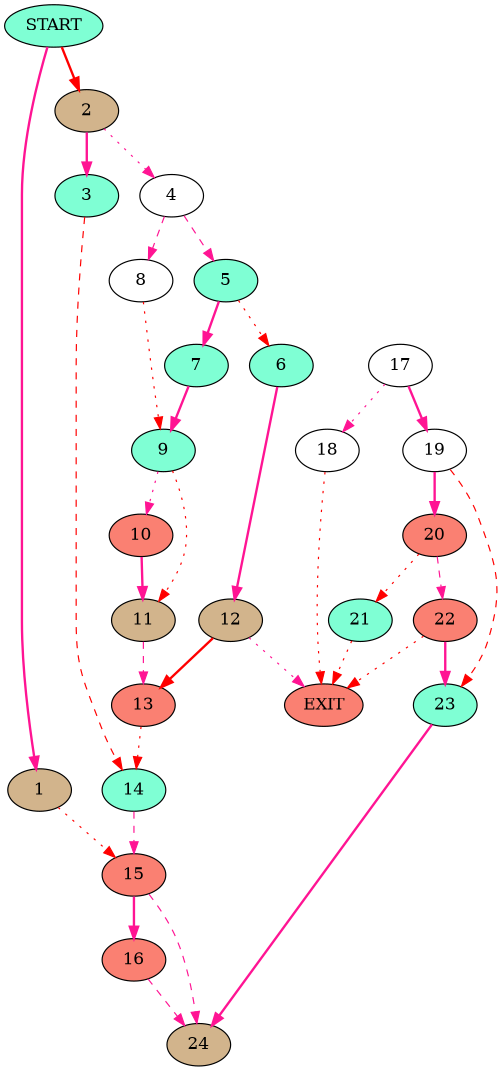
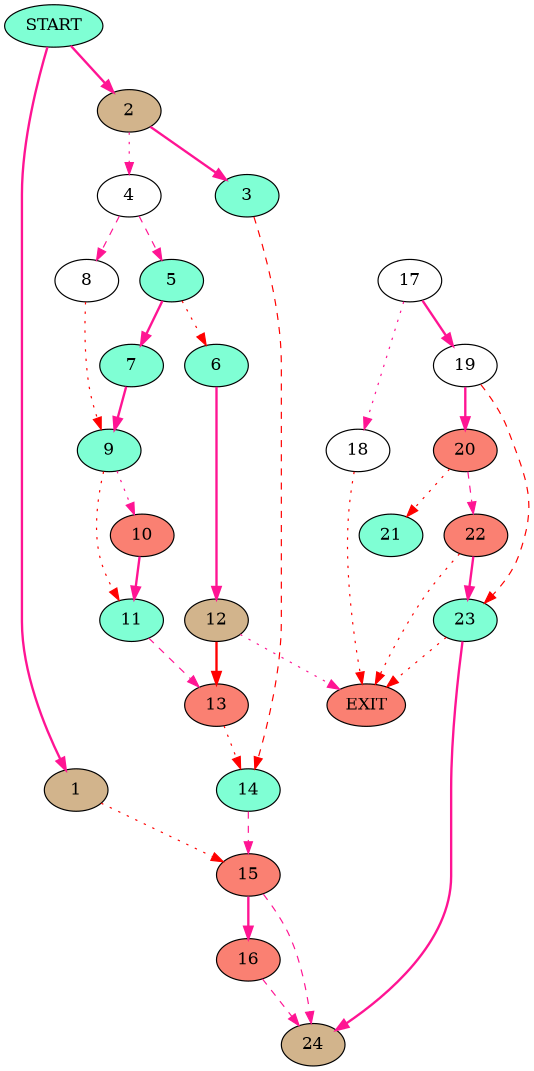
(68, 63) -> (88, 65)
(143, 620) -> (132, 620)
(345, 657) -> (421, 658)
